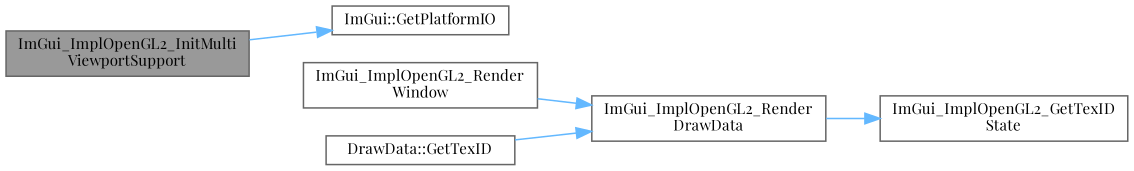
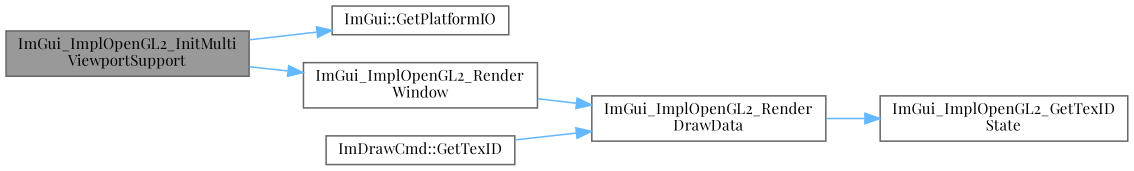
none -> (269, 69)
(420, 150) -> (420, 150)
